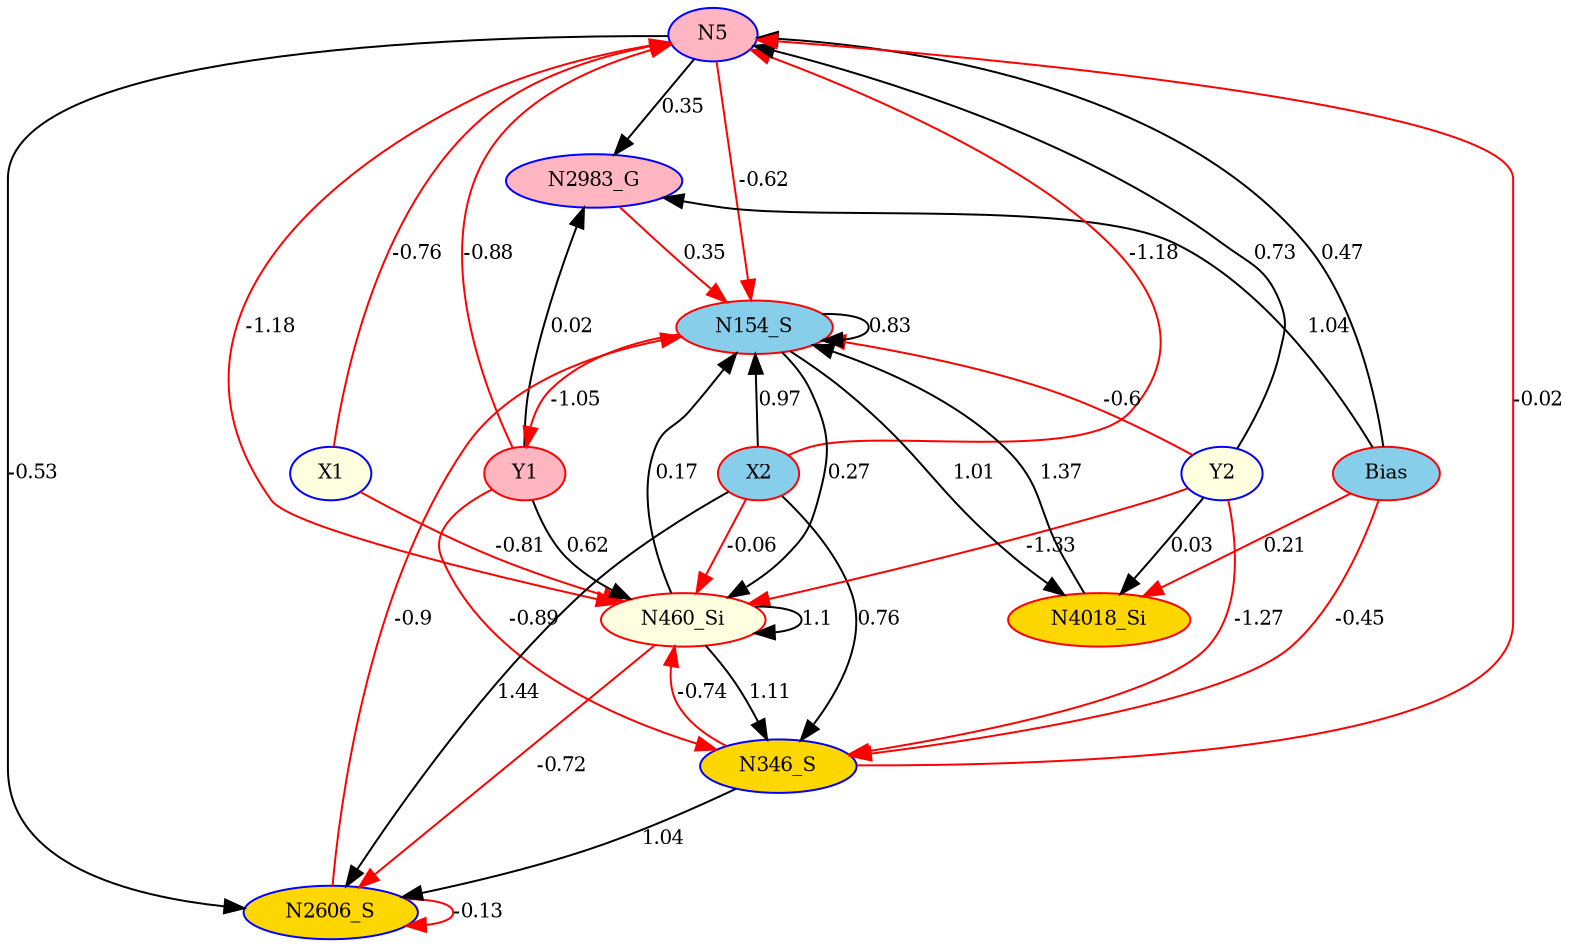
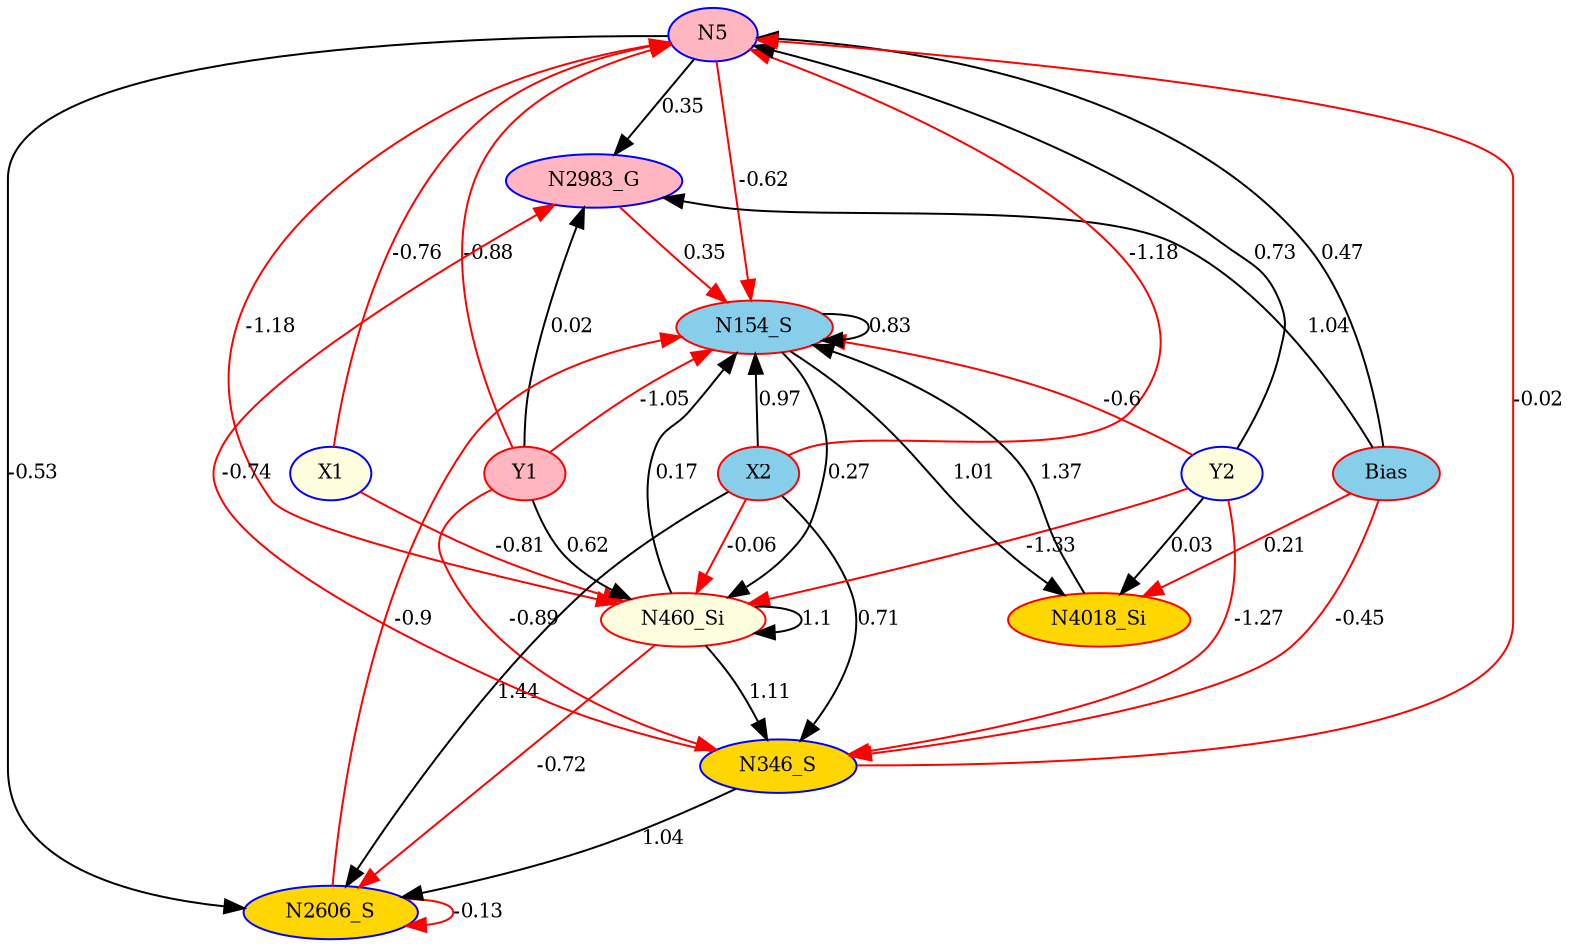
(591, 361) -> (653, 382)
(879, 620) -> (879, 620)
(685, 715) -> (258, 541)
